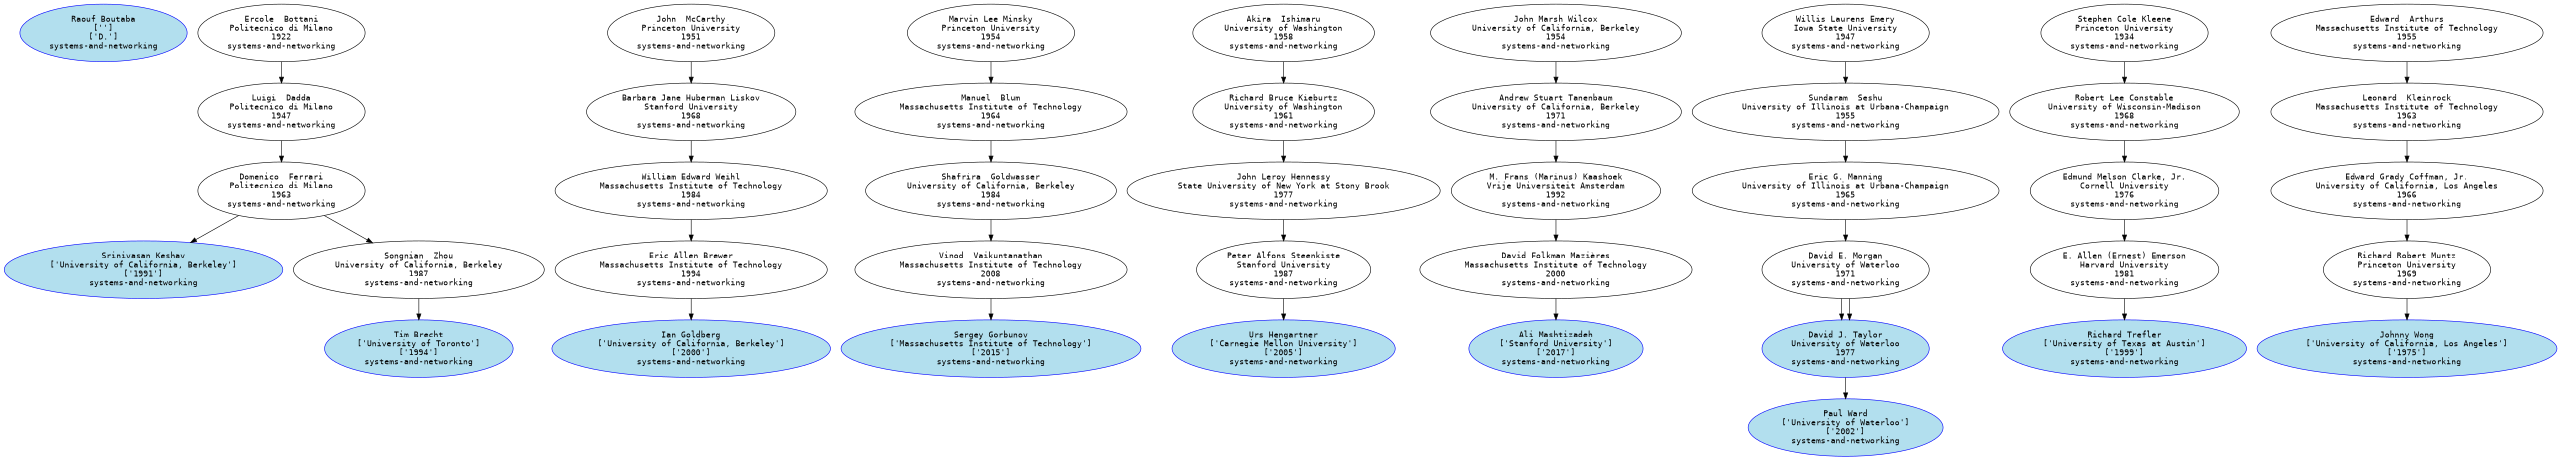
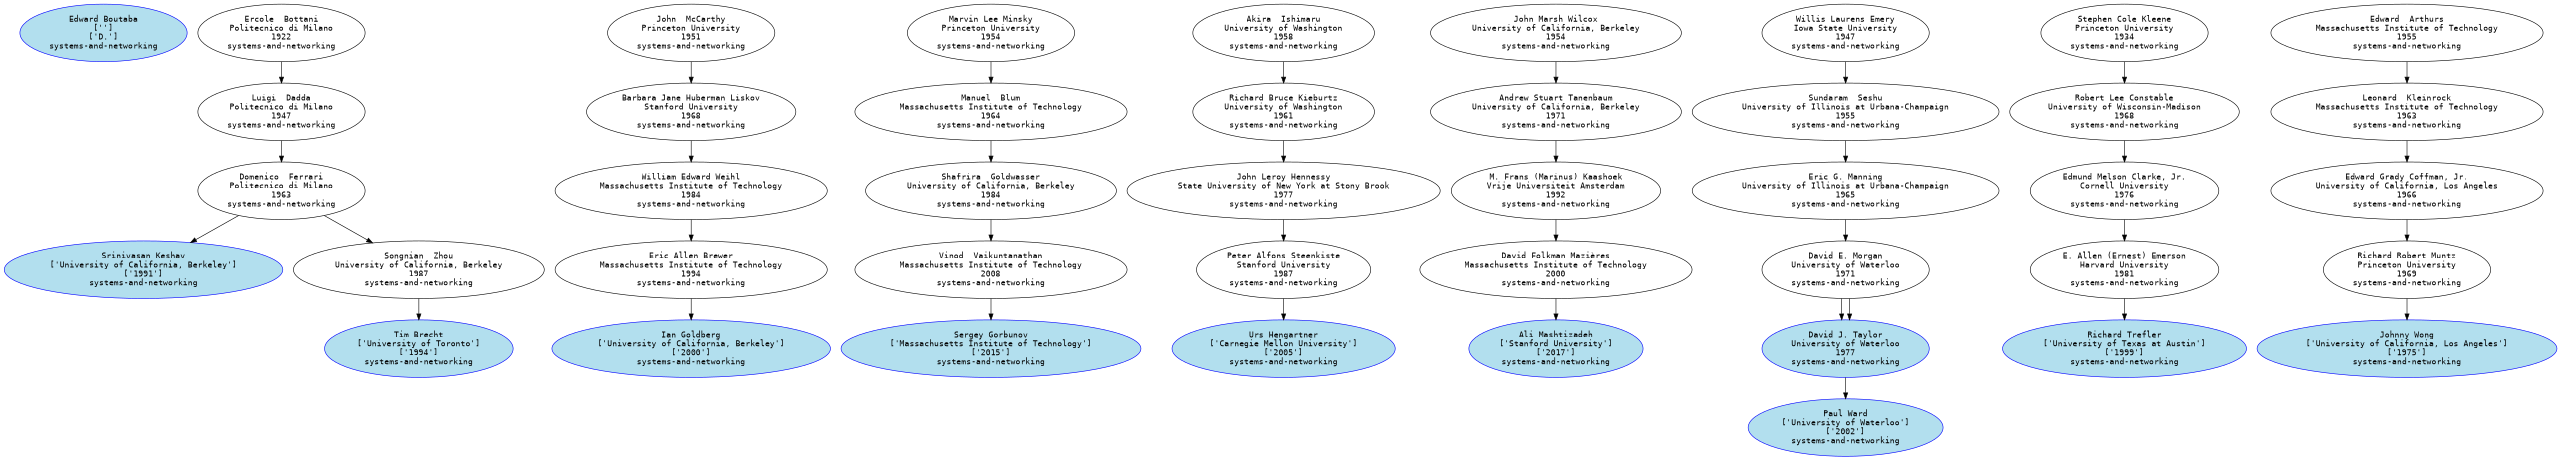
(104, 33) -> (104, 33)
